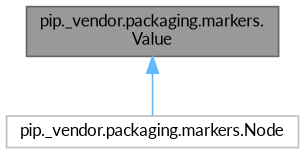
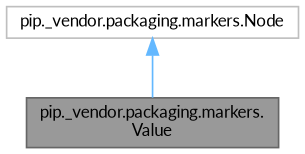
(153, 95) -> (153, 76)
